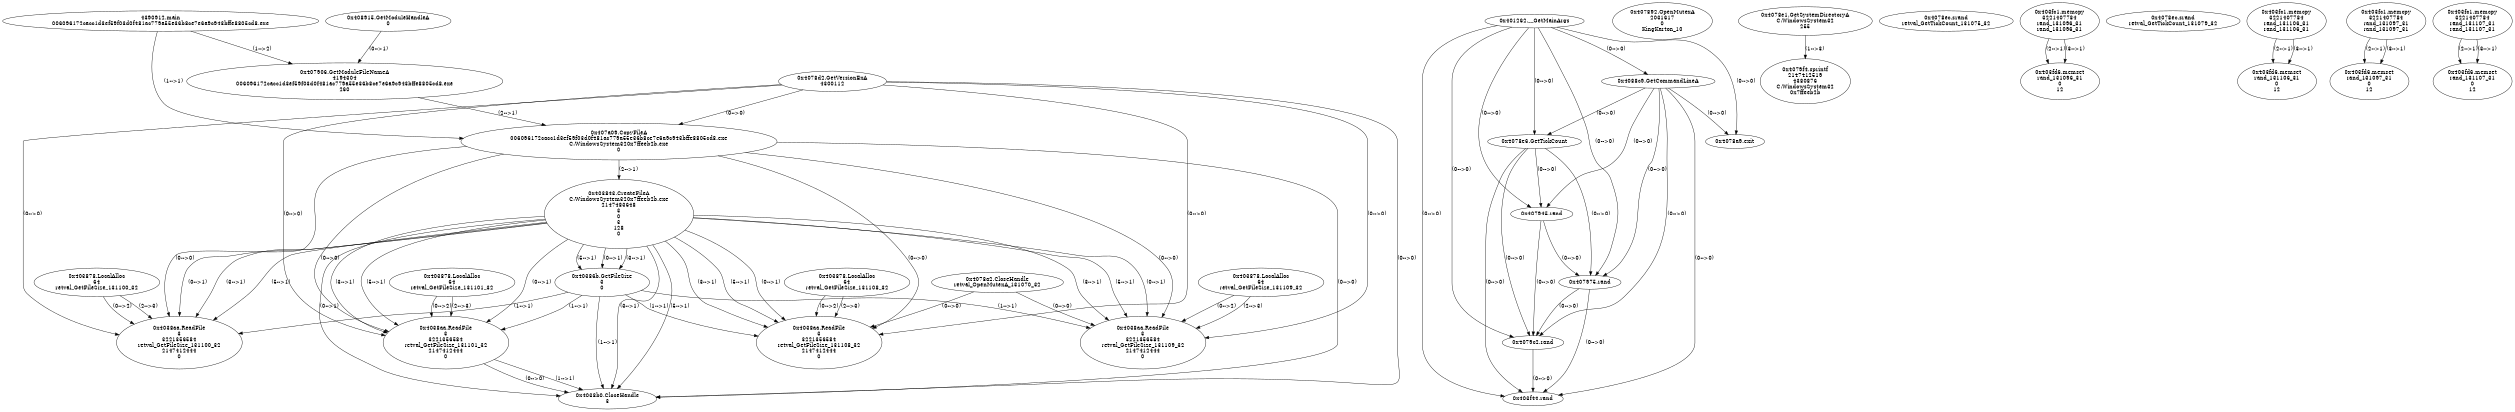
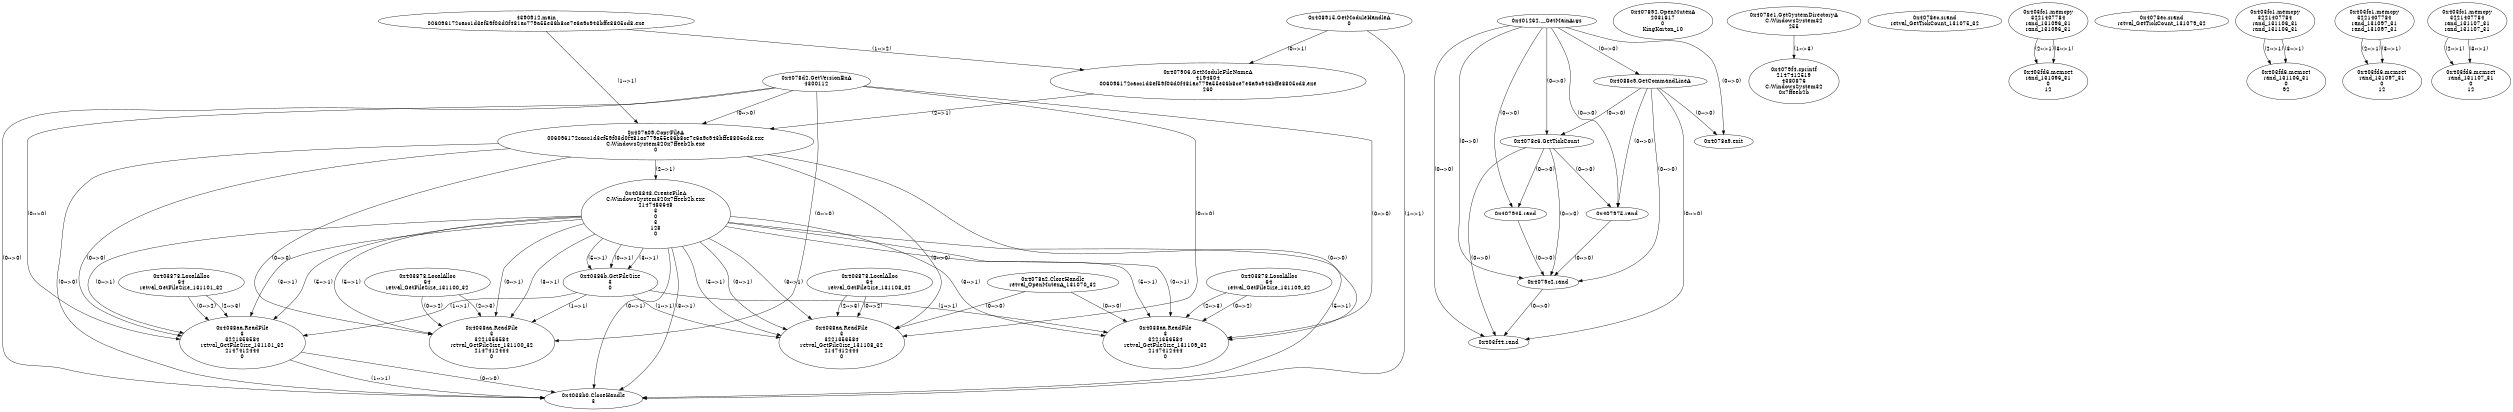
(2277, 81) -> (2286, 81)
(1616, 160) -> none
(1555, 250) -> none
(596, 341) -> (1199, 379)
(1578, 345) -> none
